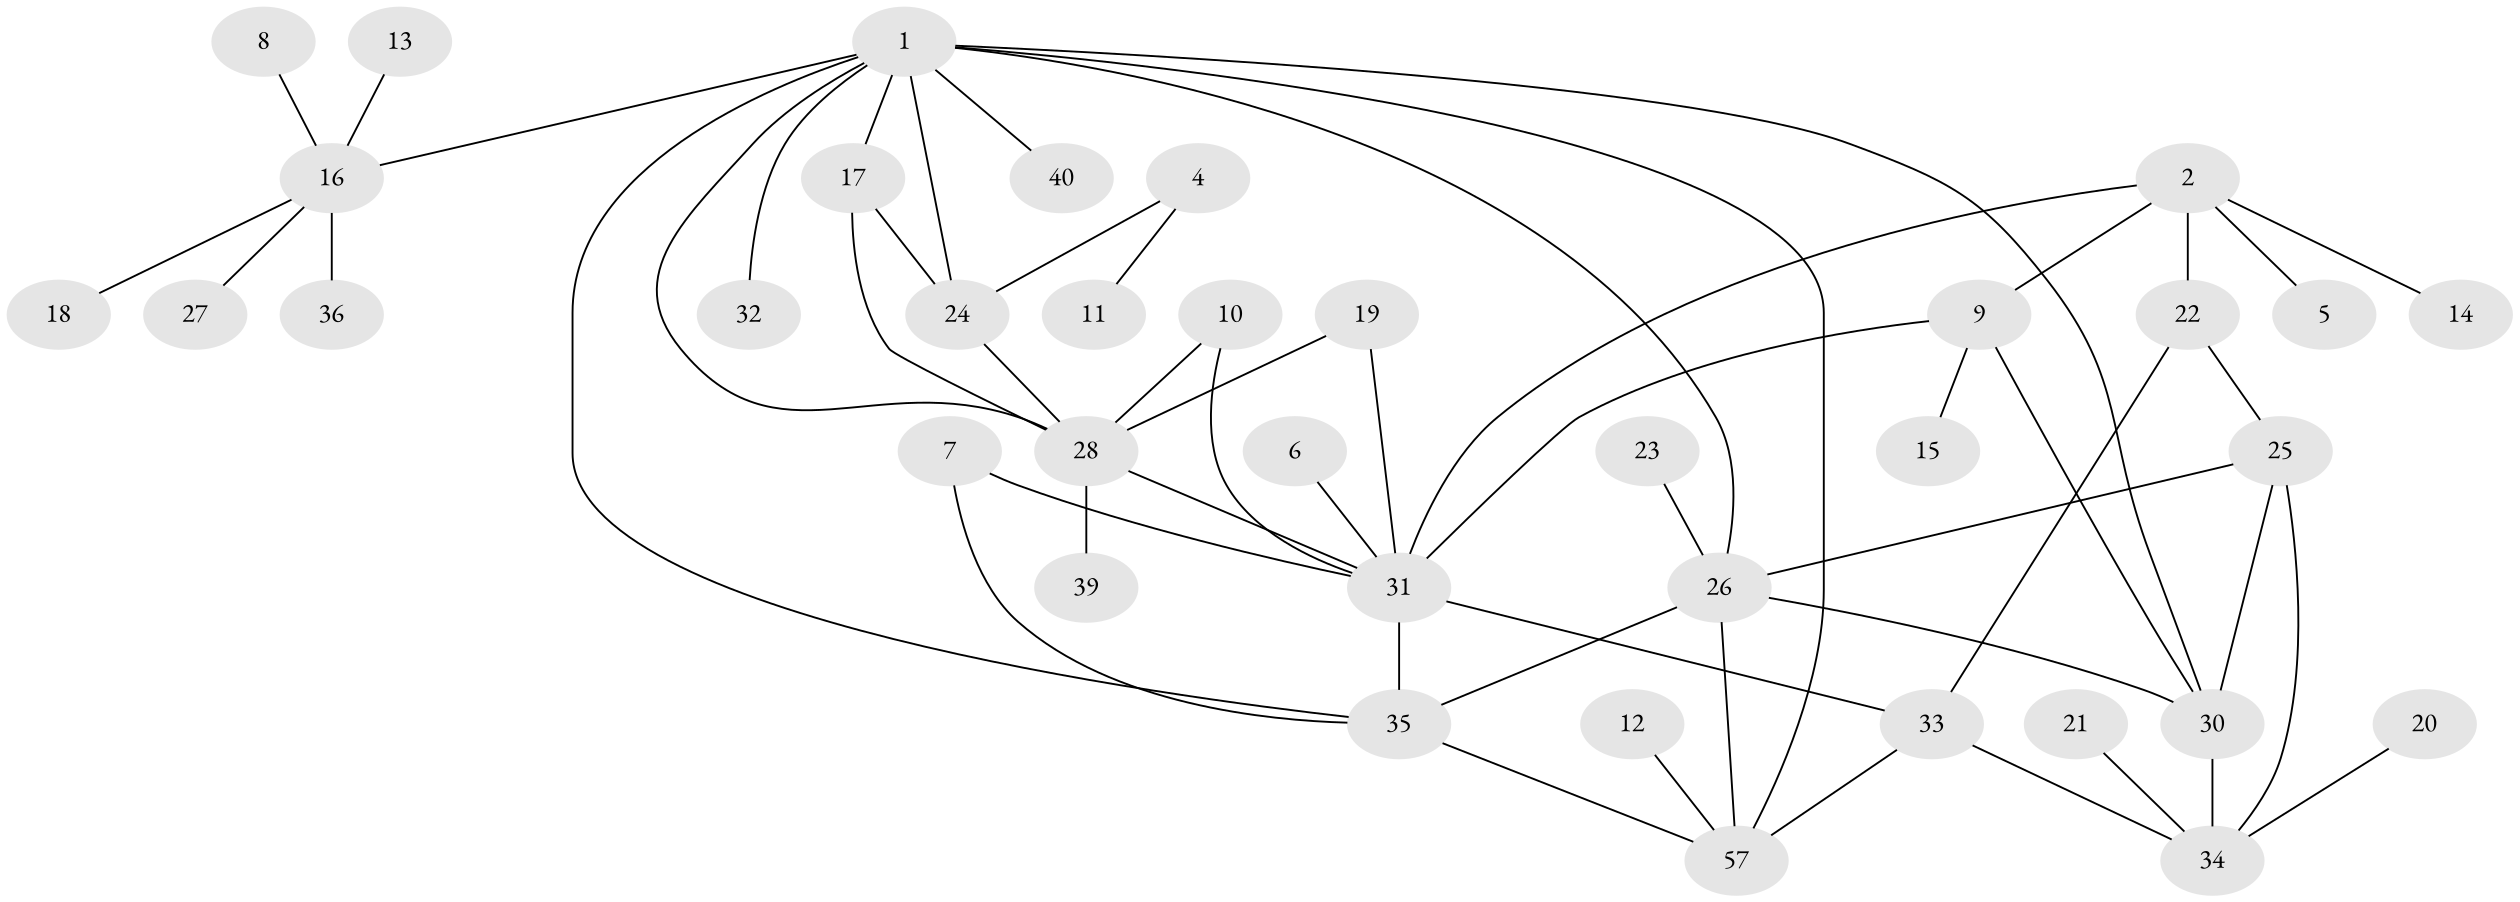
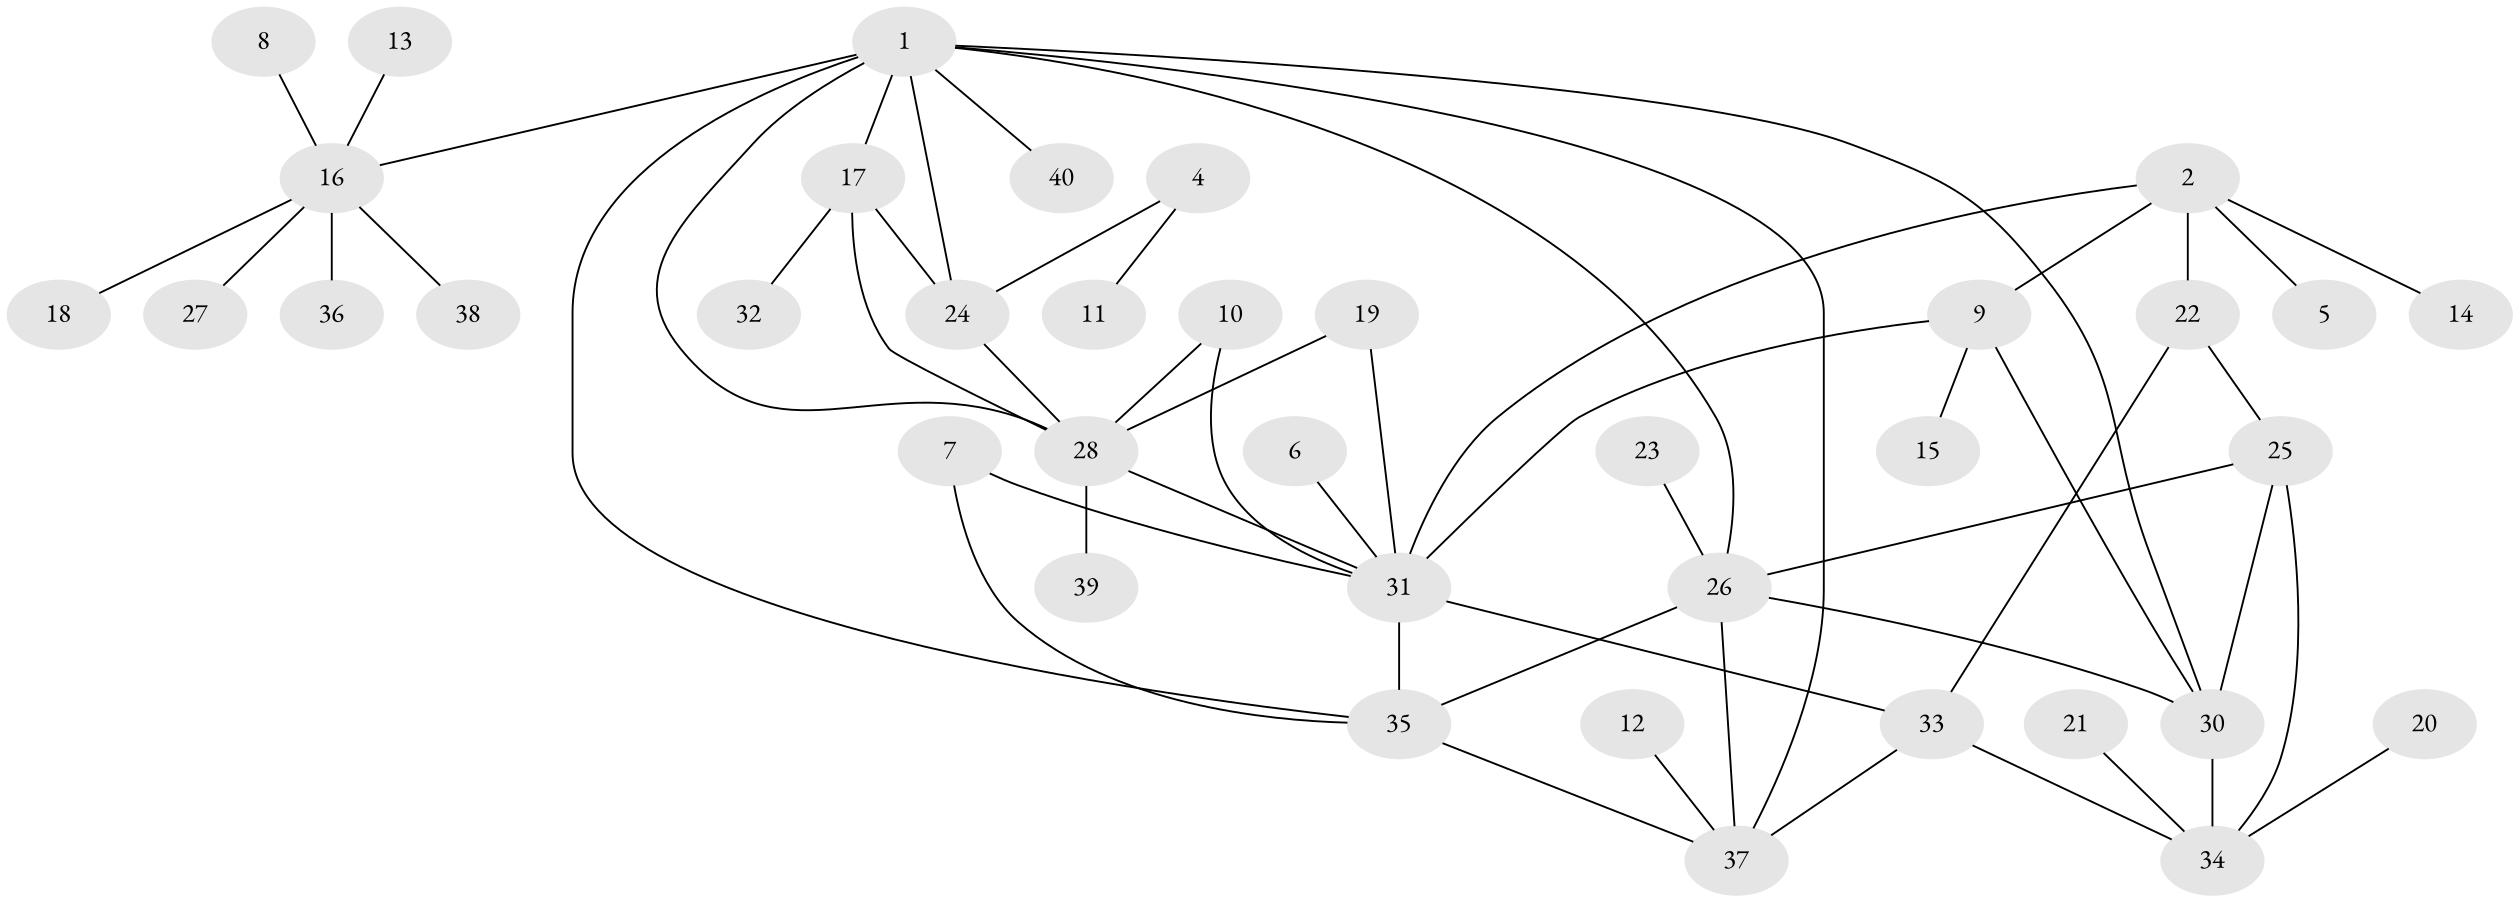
(779, 156) -> (801, 246)
none -> (468, 315)
(1737, 861) -> (1737, 861)
